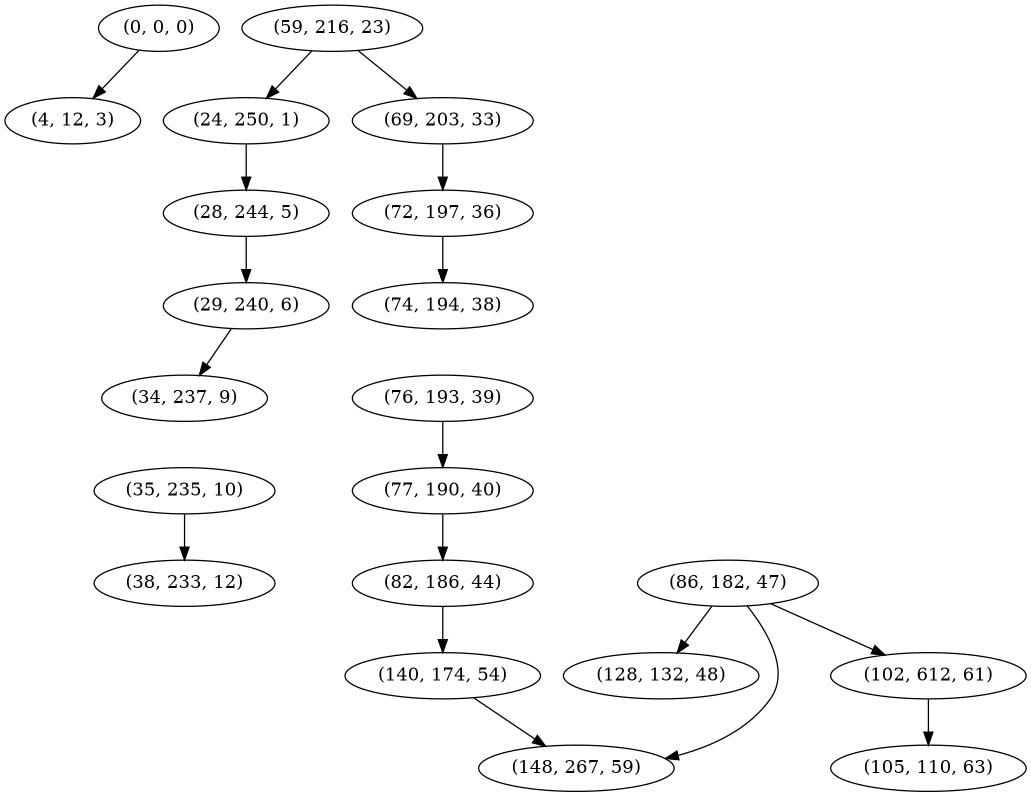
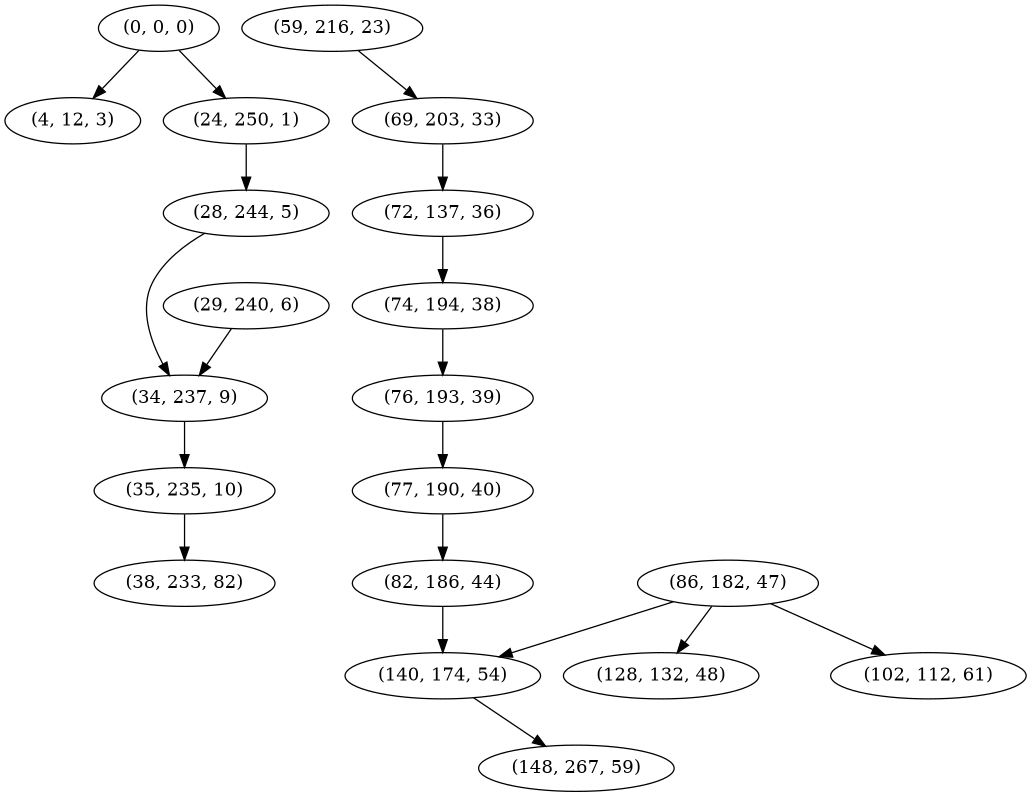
(294, 70) -> (198, 70)
(443, 213) -> (443, 213)
(246, 253) -> (150, 289)
none -> (443, 346)
none -> (185, 438)
(185, 583) -> (185, 583)
(928, 676) -> (928, 676)
(768, 702) -> (593, 627)
(928, 768) -> none
